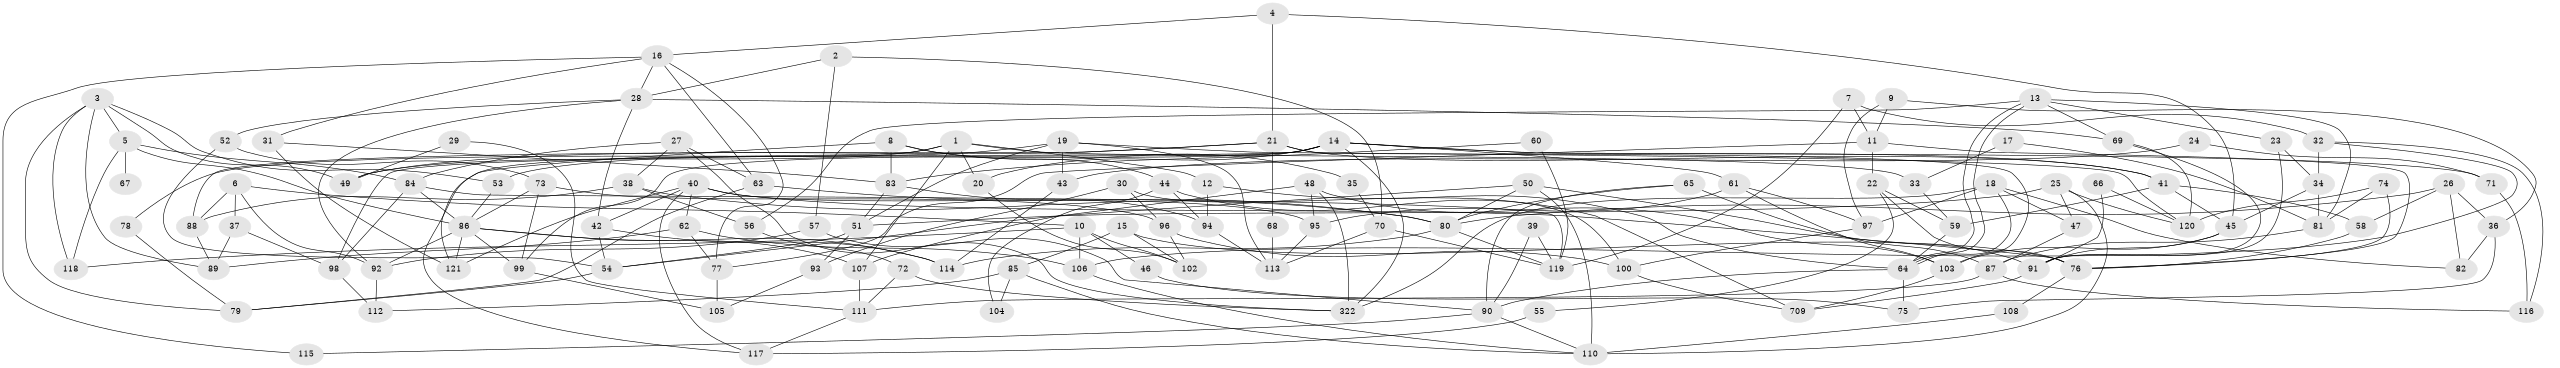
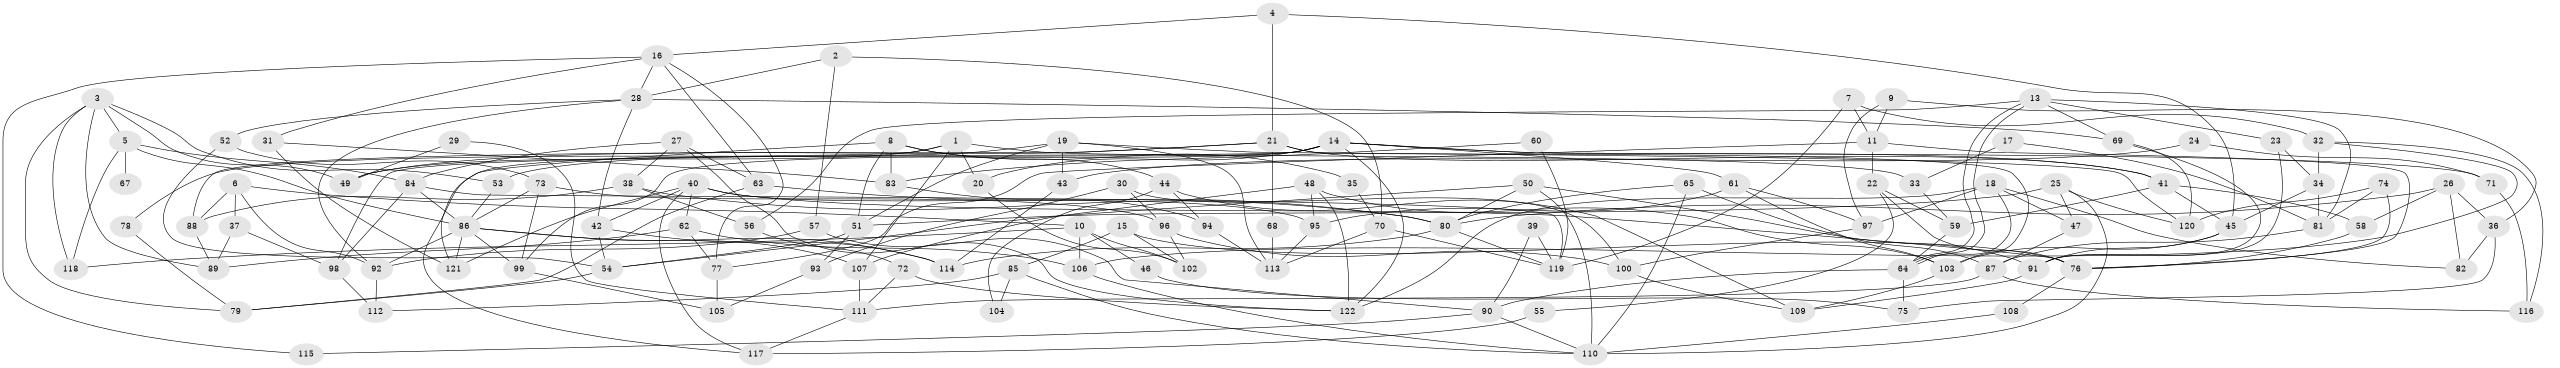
(1208, 184) -> none
(2099, 184) -> none
(874, 205) -> (865, 185)
(1503, 227) -> (1650, 274)
(1348, 312) -> (1348, 312)
(1798, 312) -> (1798, 312)
